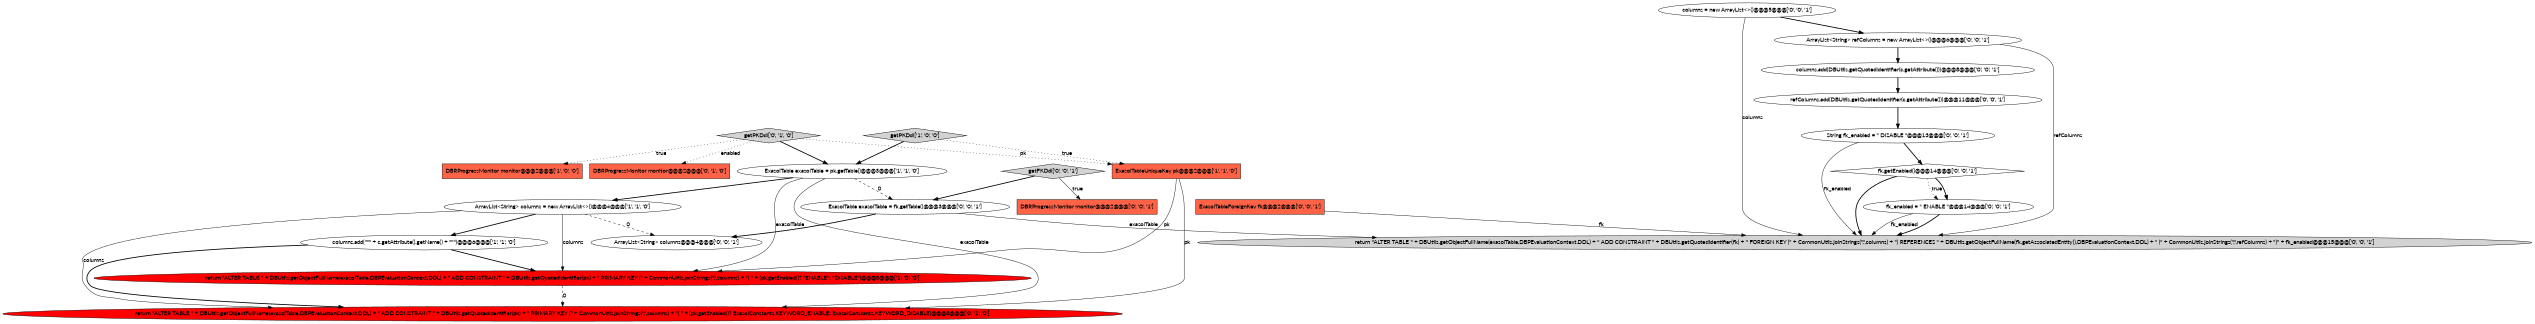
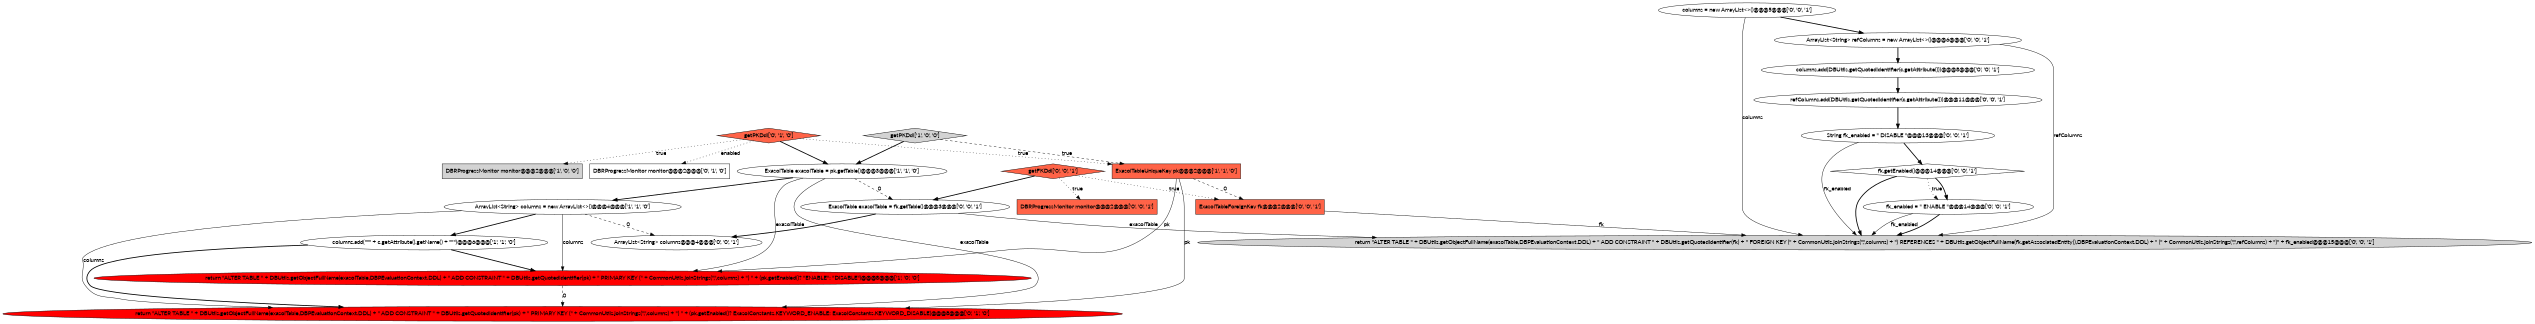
(769, 136) -> (769, 136)
(1030, 151) -> (1030, 151)
(1023, 153) -> (1023, 153)
(512, 171) -> (512, 171)
(660, 171) -> (660, 171)
(1053, 171) -> (1053, 171)
(1068, 187) -> (1068, 187)
none -> (1145, 187)
none -> (1216, 188)
